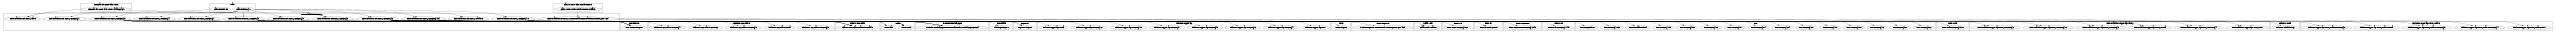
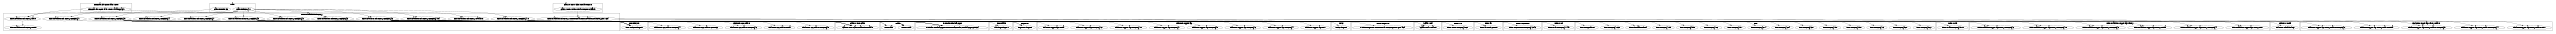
none -> (23, 28)
